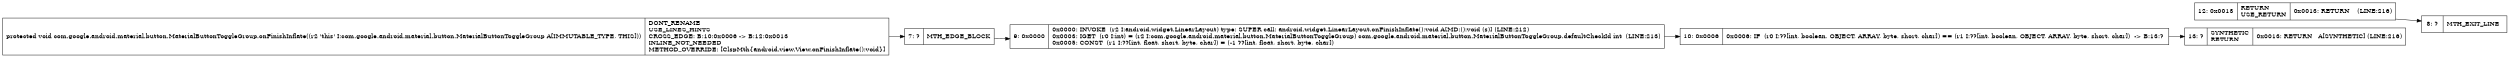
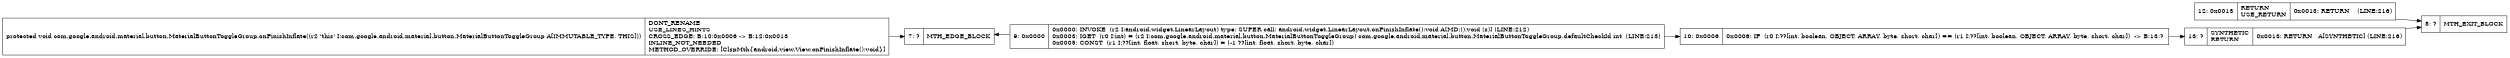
(2473, 24) -> (2473, 24)
none -> (2411, 28)
(1000, 39) -> (1004, 34)
